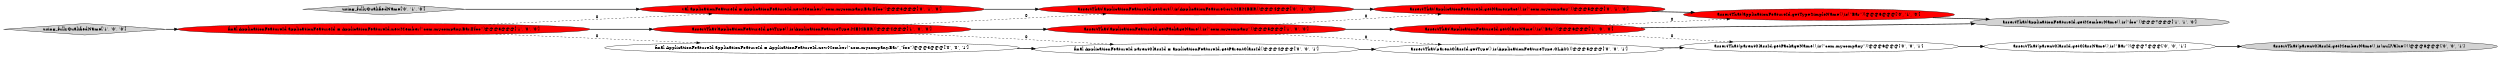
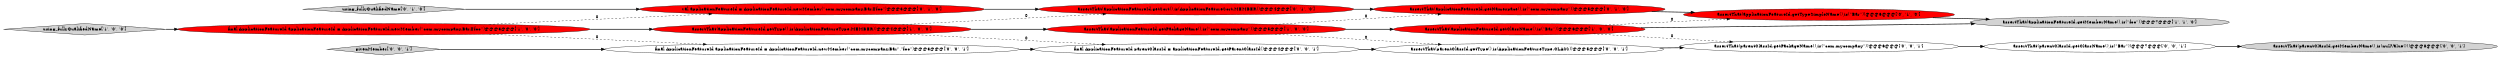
none -> (384, 49)
